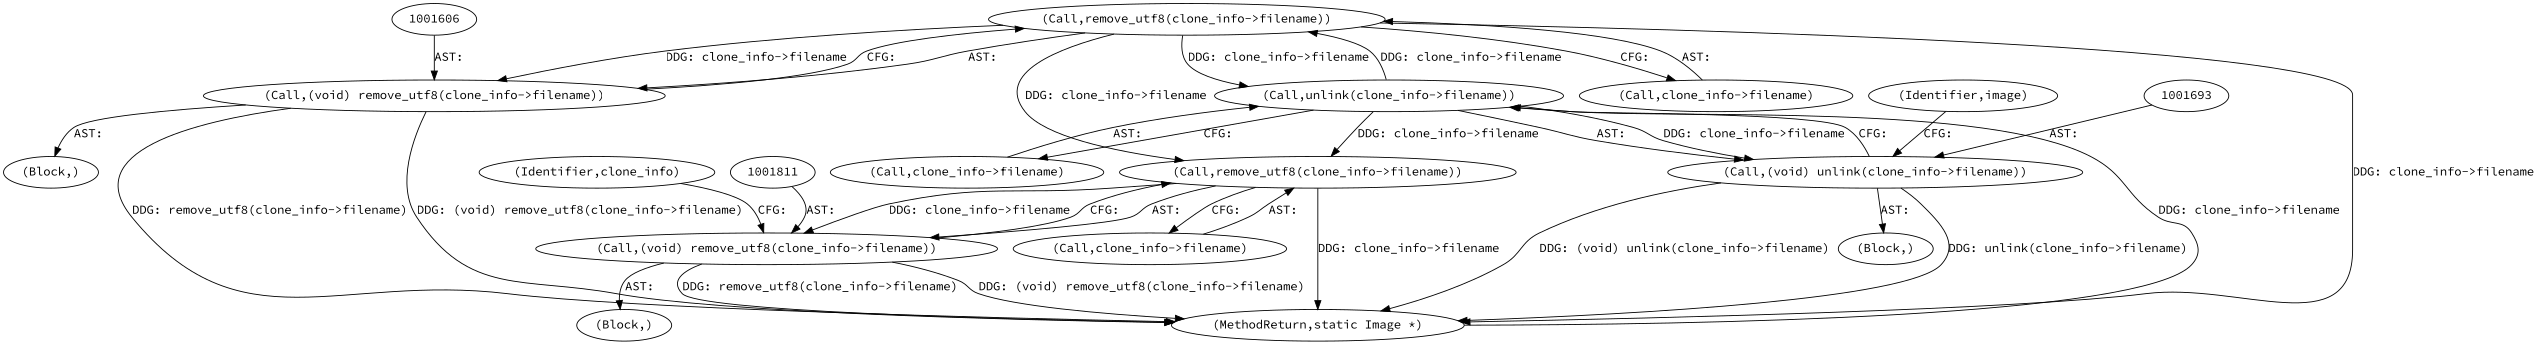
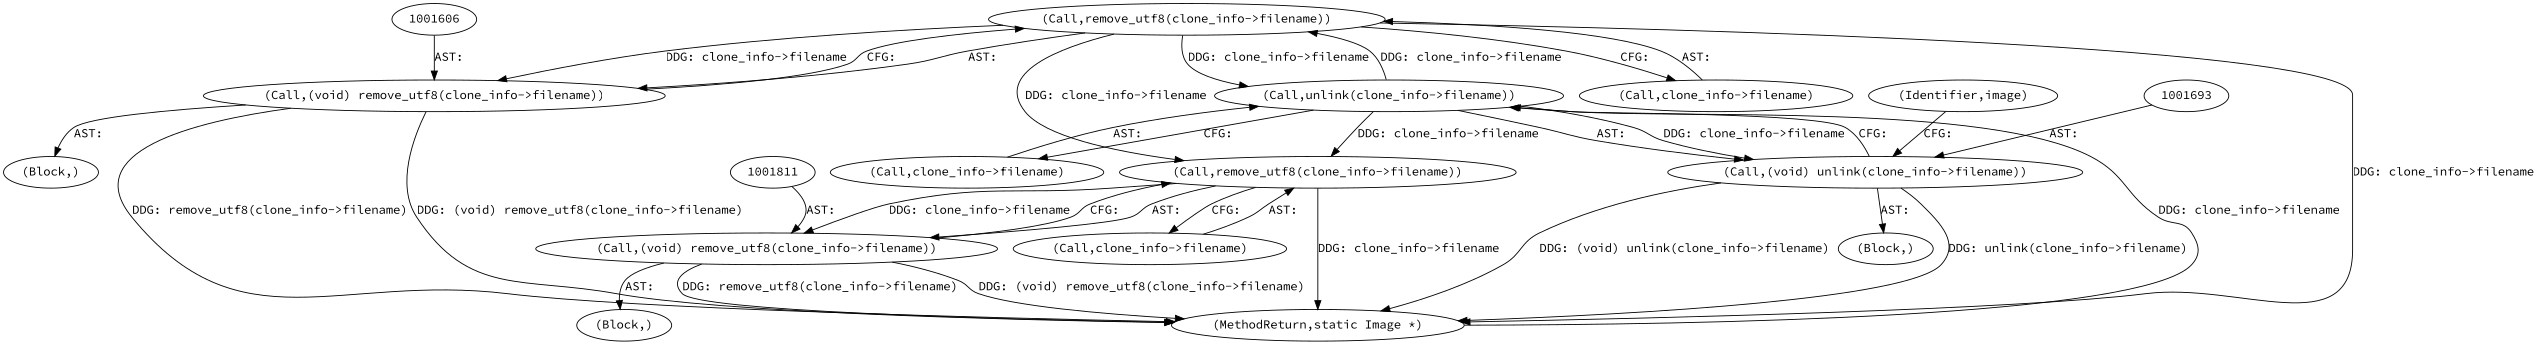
(597, 172) -> none
